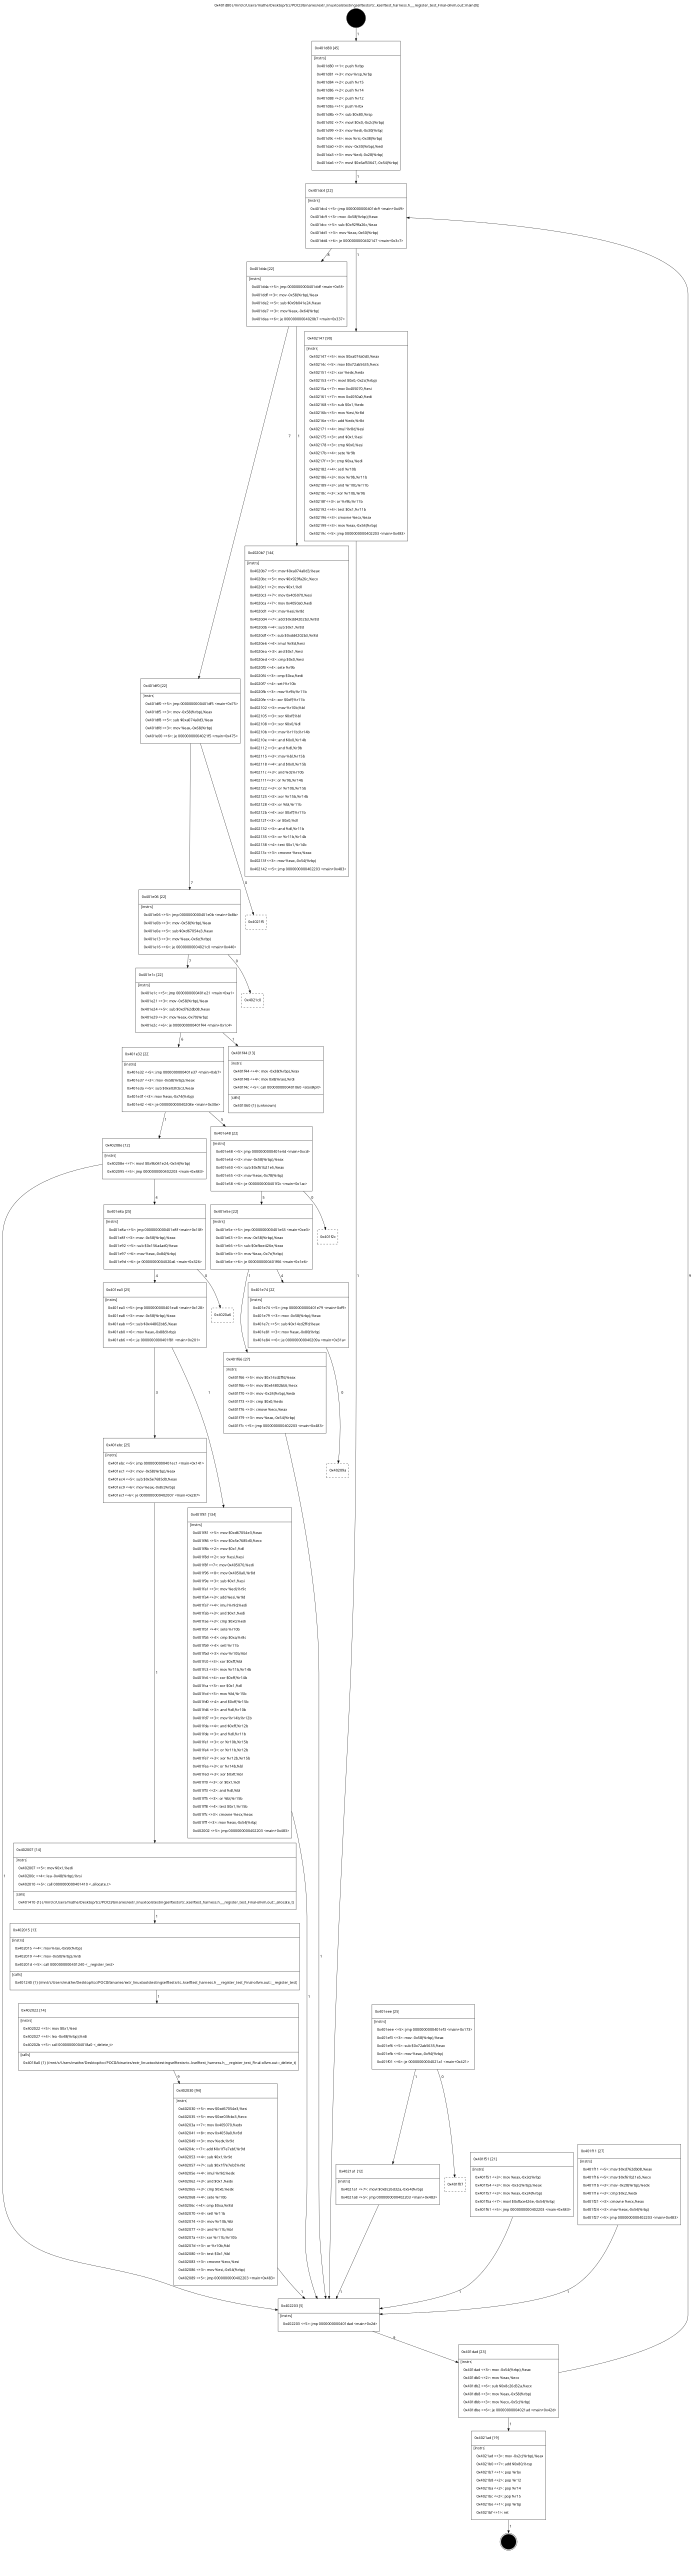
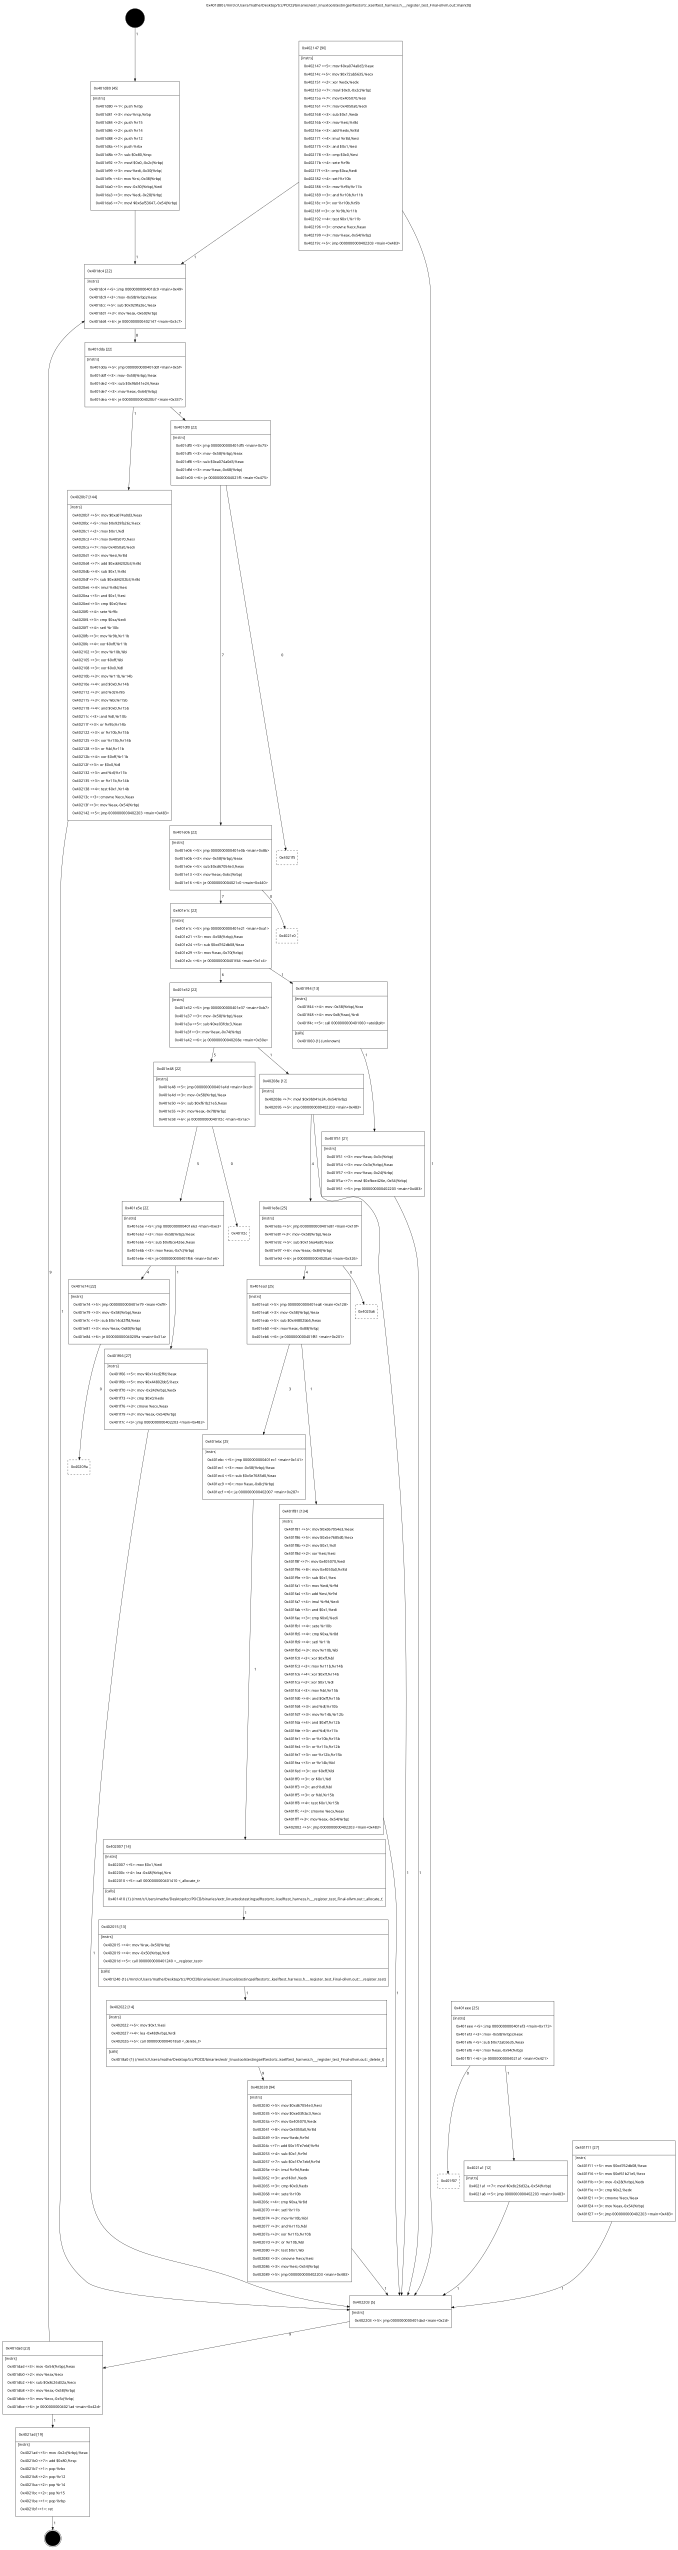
(356, 289) -> (241, 222)
none -> (372, 1088)
none -> (61, 1687)
